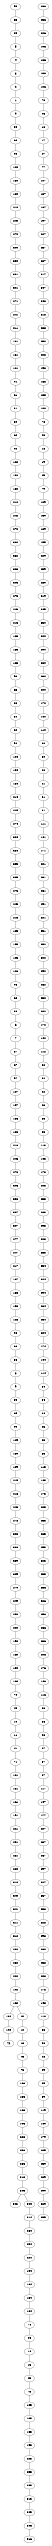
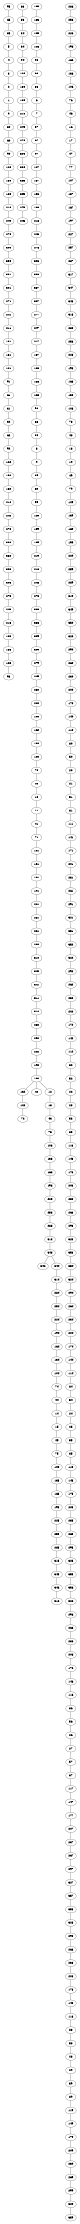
(16, 683) -> none
(16, 918) -> none
(22, 2023) -> (43, 1085)
